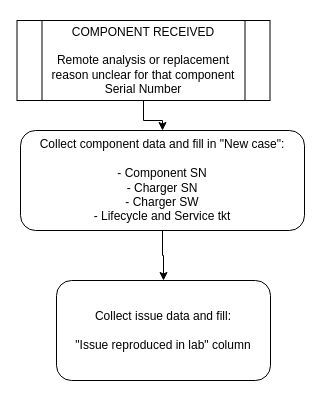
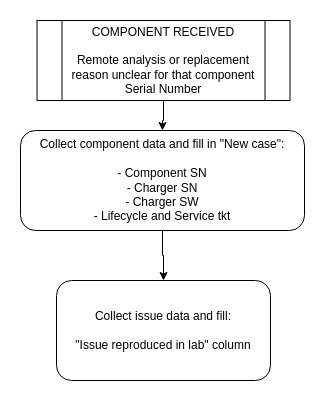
(144, 61) -> (164, 61)
